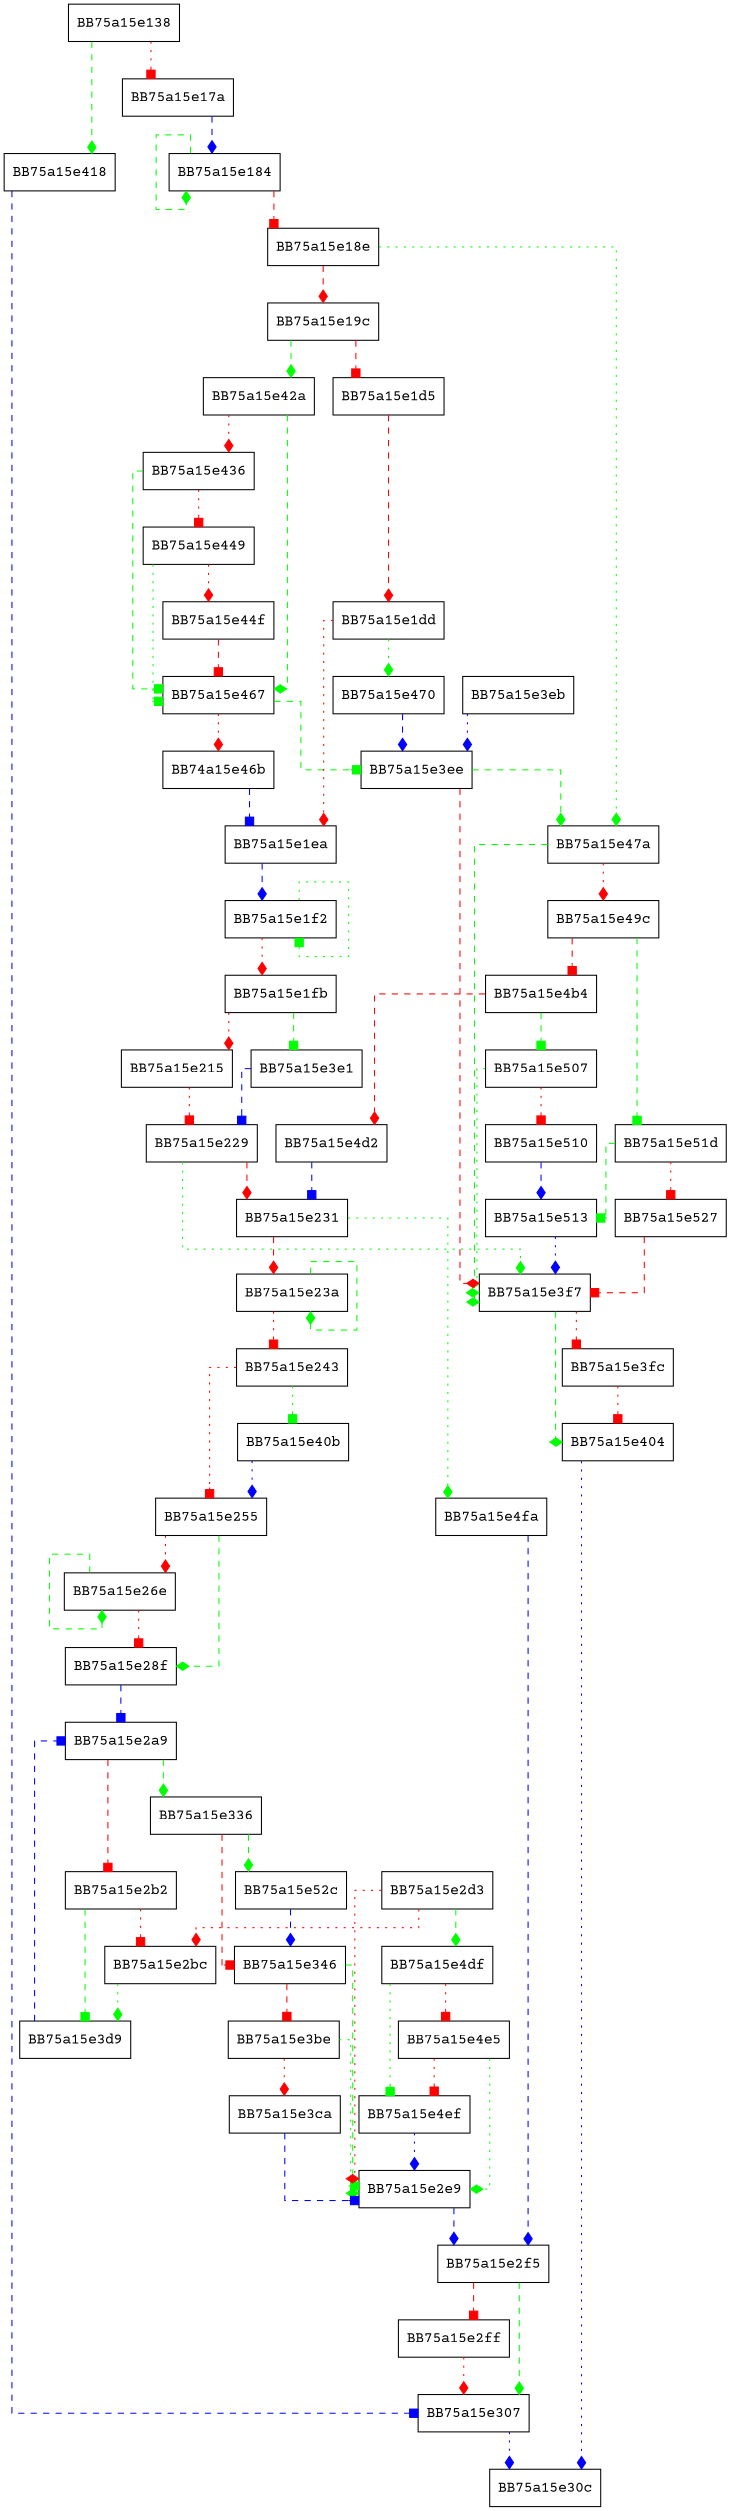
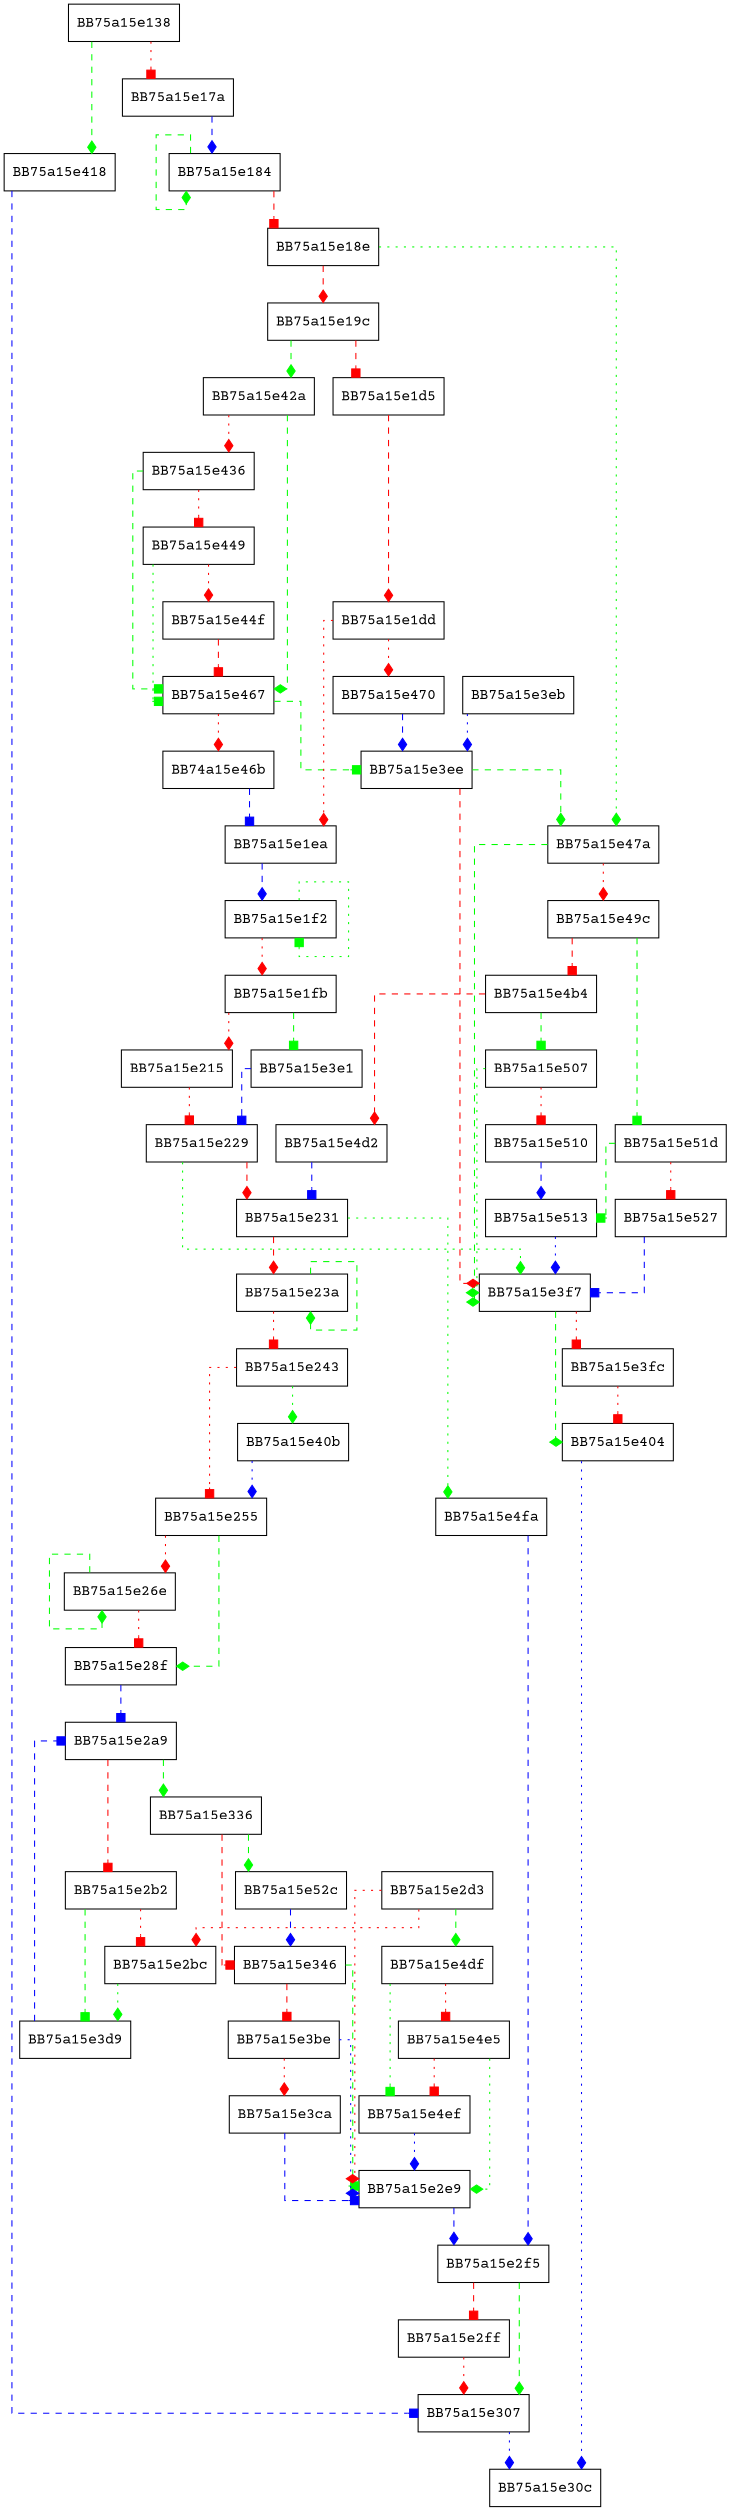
(389, 651) -> (389, 651)
(644, 1287) -> (644, 1287)
(293, 1399) -> (293, 1398)
(351, 2111) -> (351, 2111)
